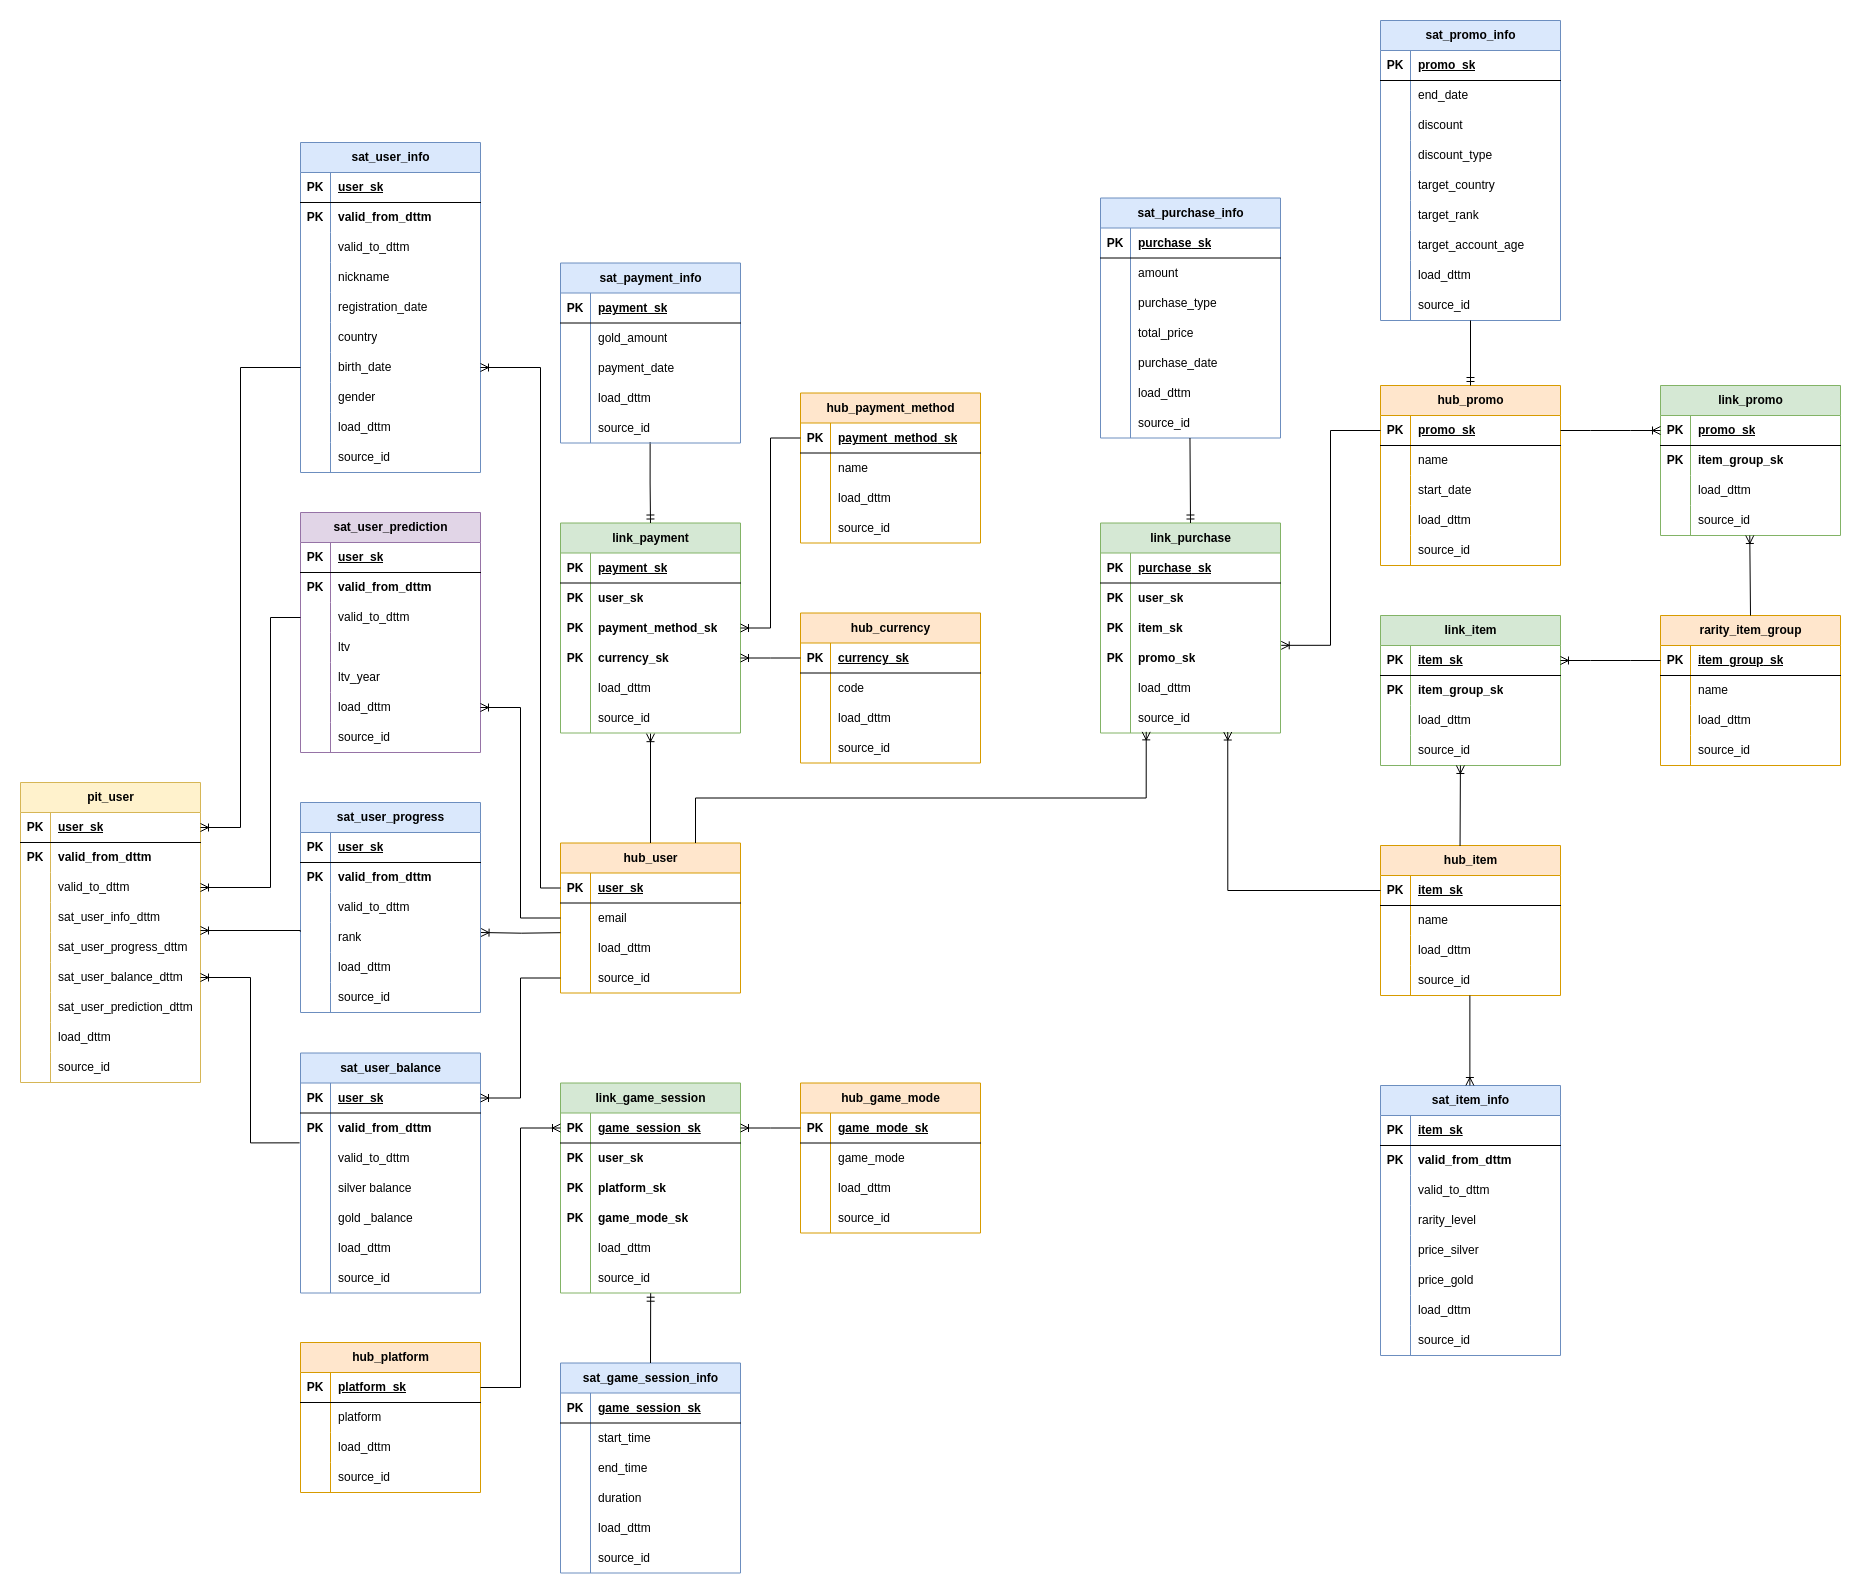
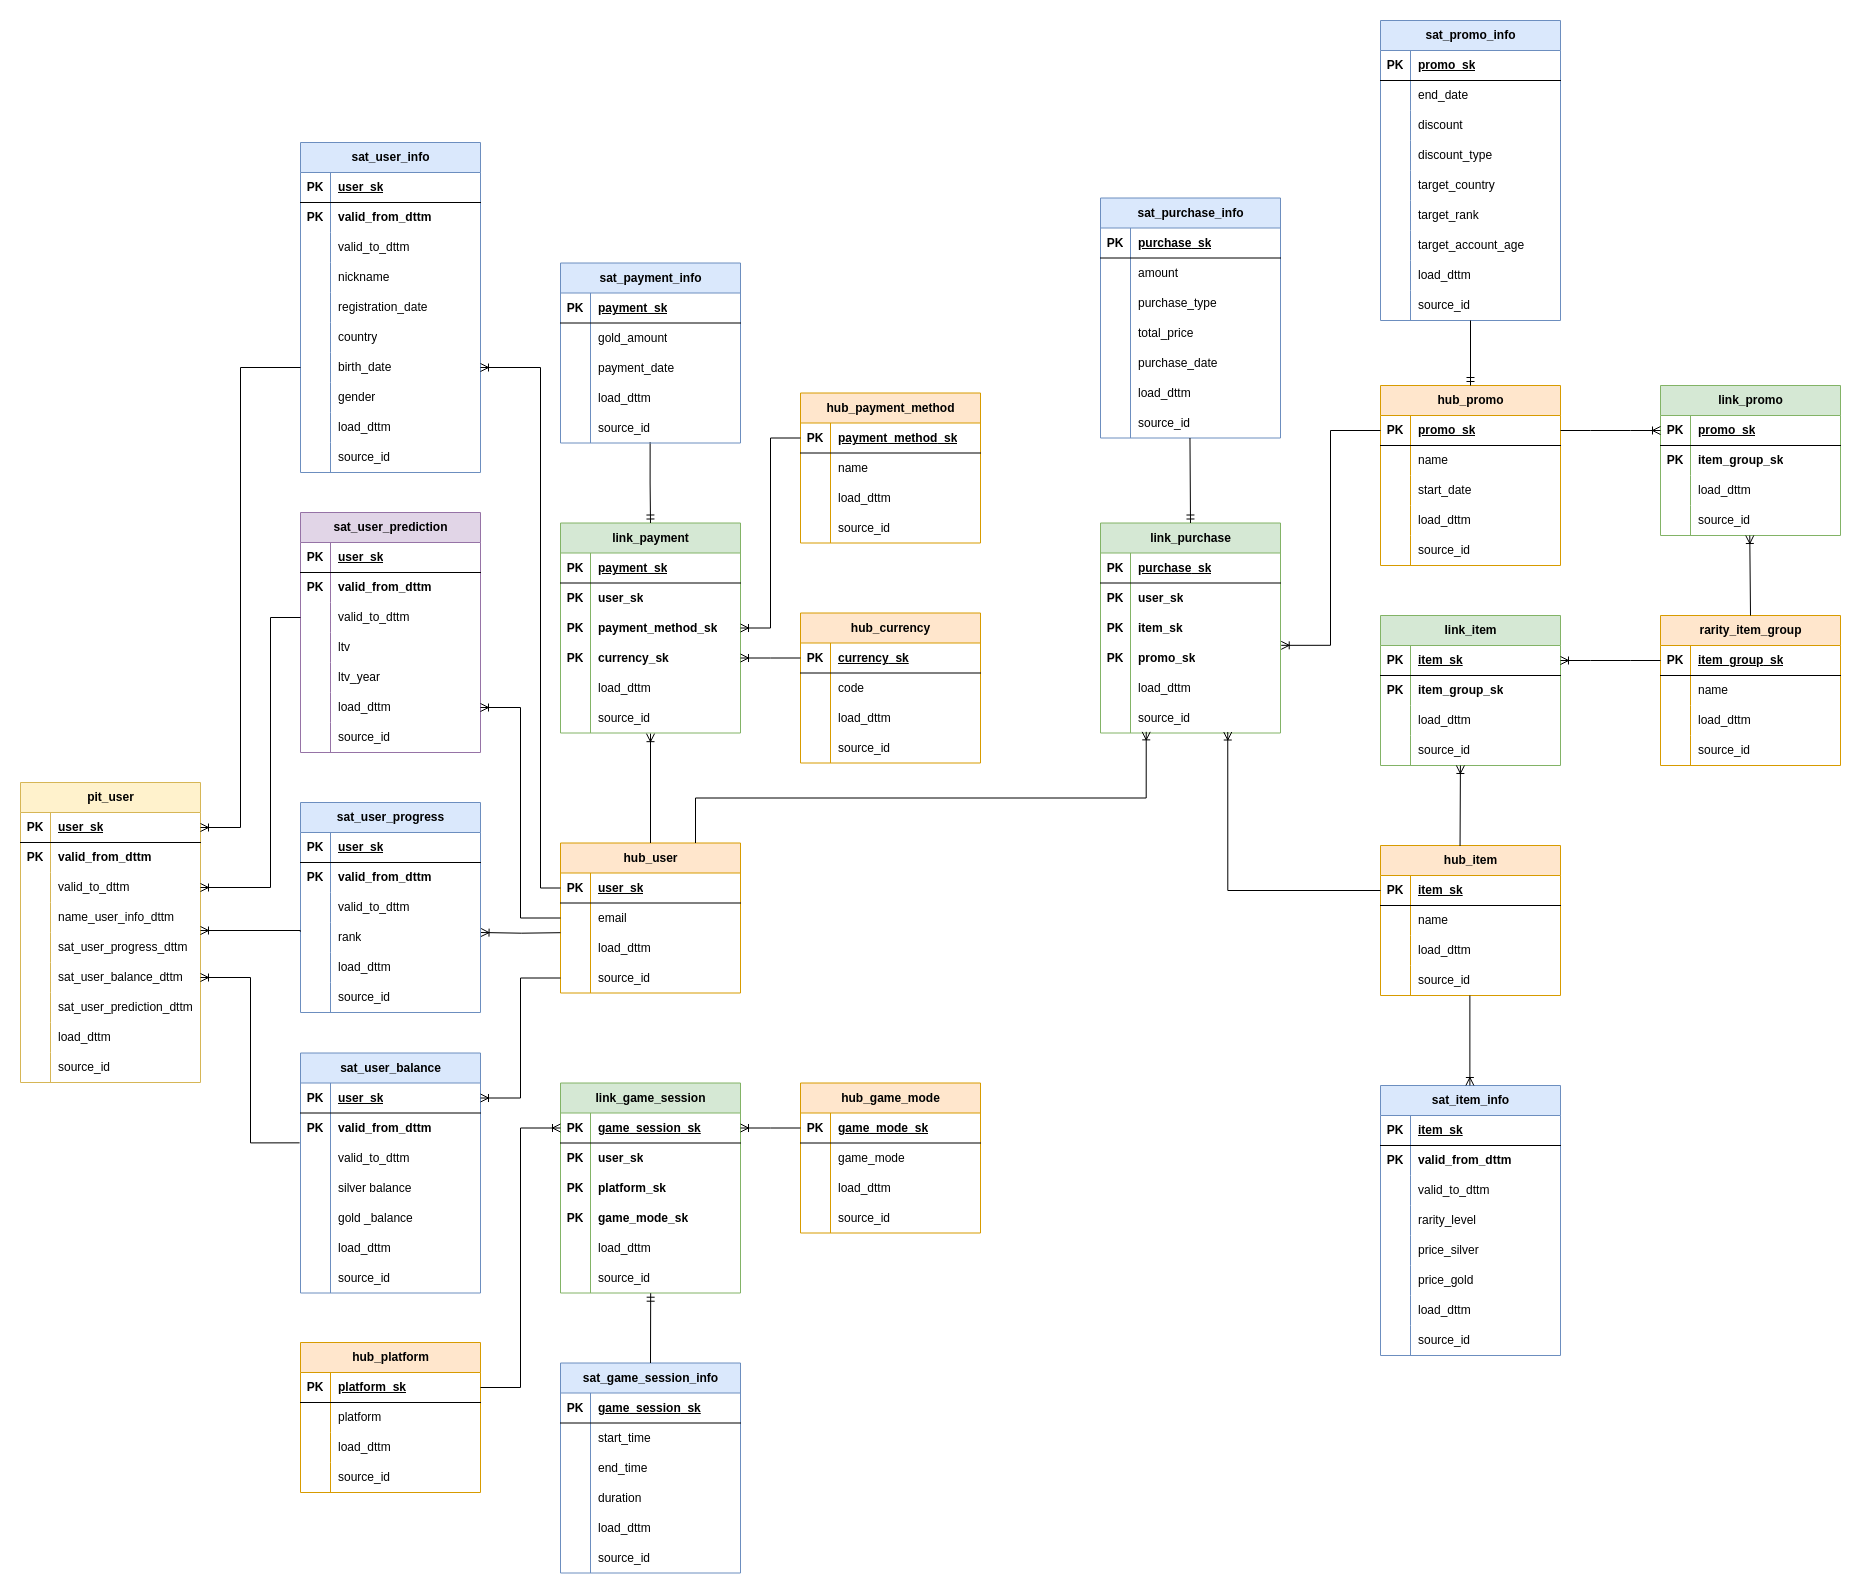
(117, 918) -> (121, 918)
